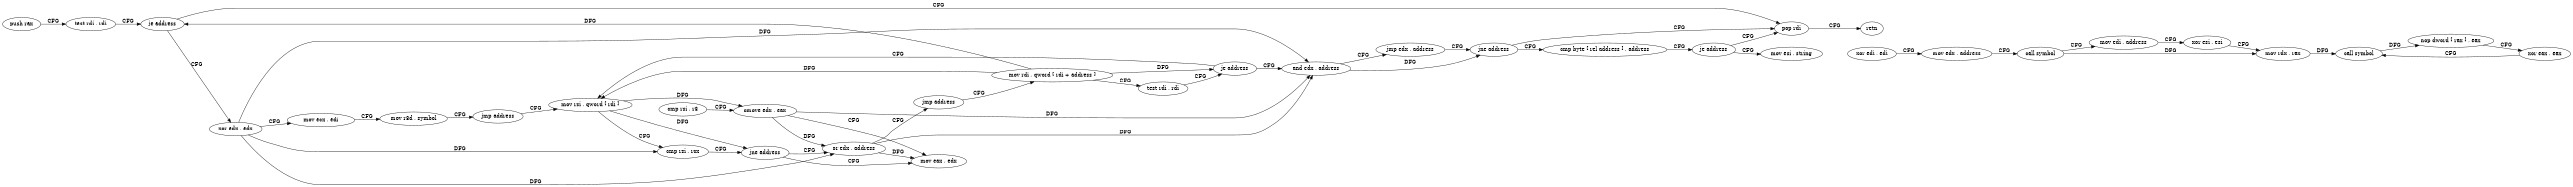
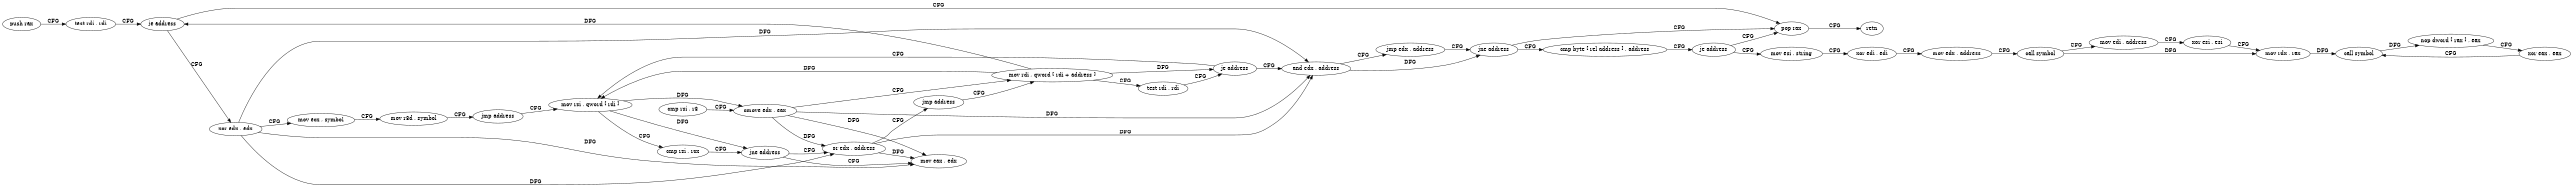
(1792, 29) -> (1792, 29)
none -> (1833, 54)
none -> (900, 94)
(321, 120) -> (321, 120)
(854, 121) -> (854, 121)
(450, 152) -> (584, 152)
